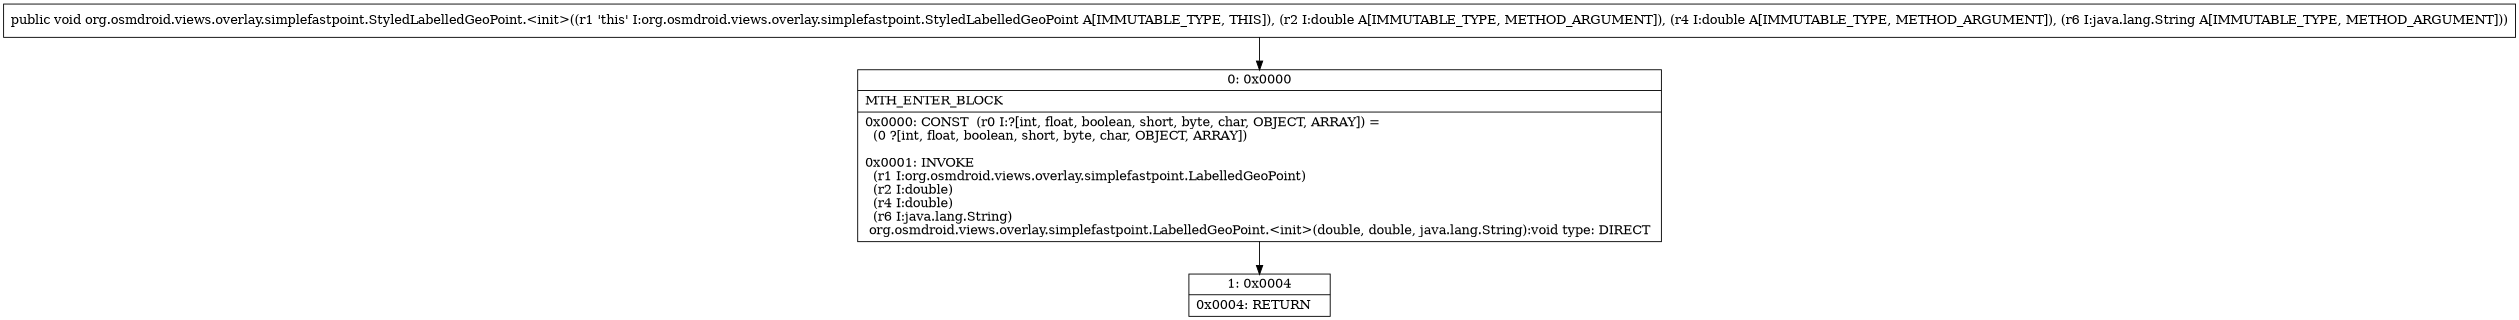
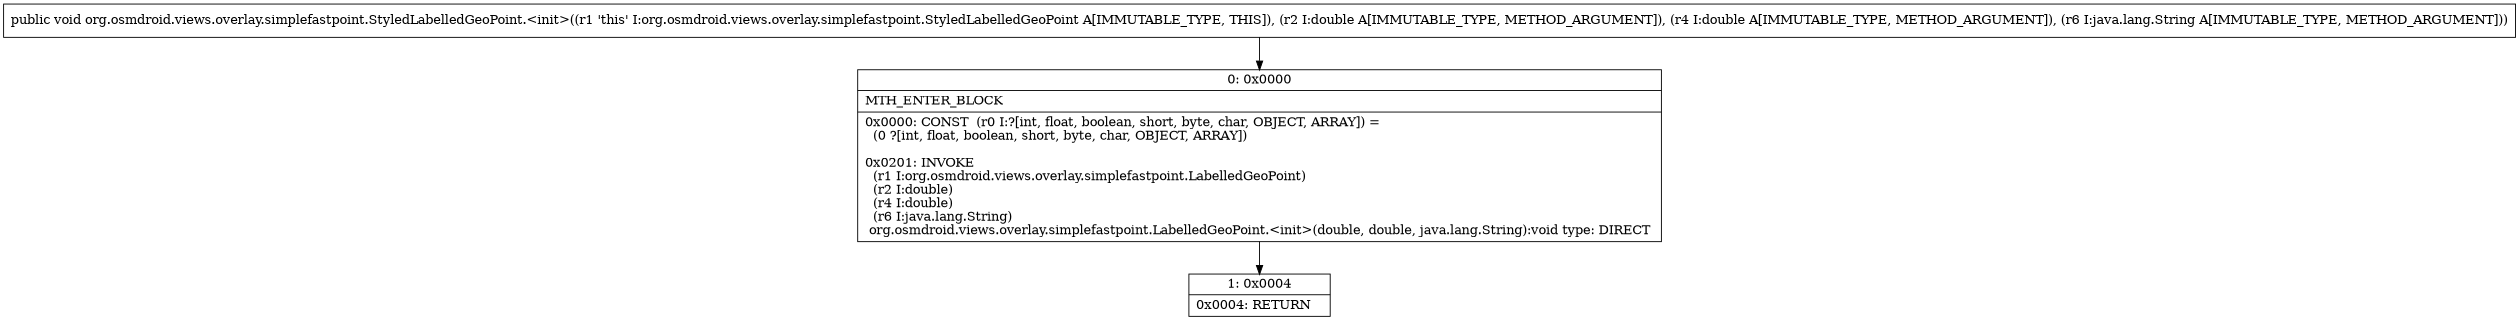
(924, 163) -> (924, 163)
